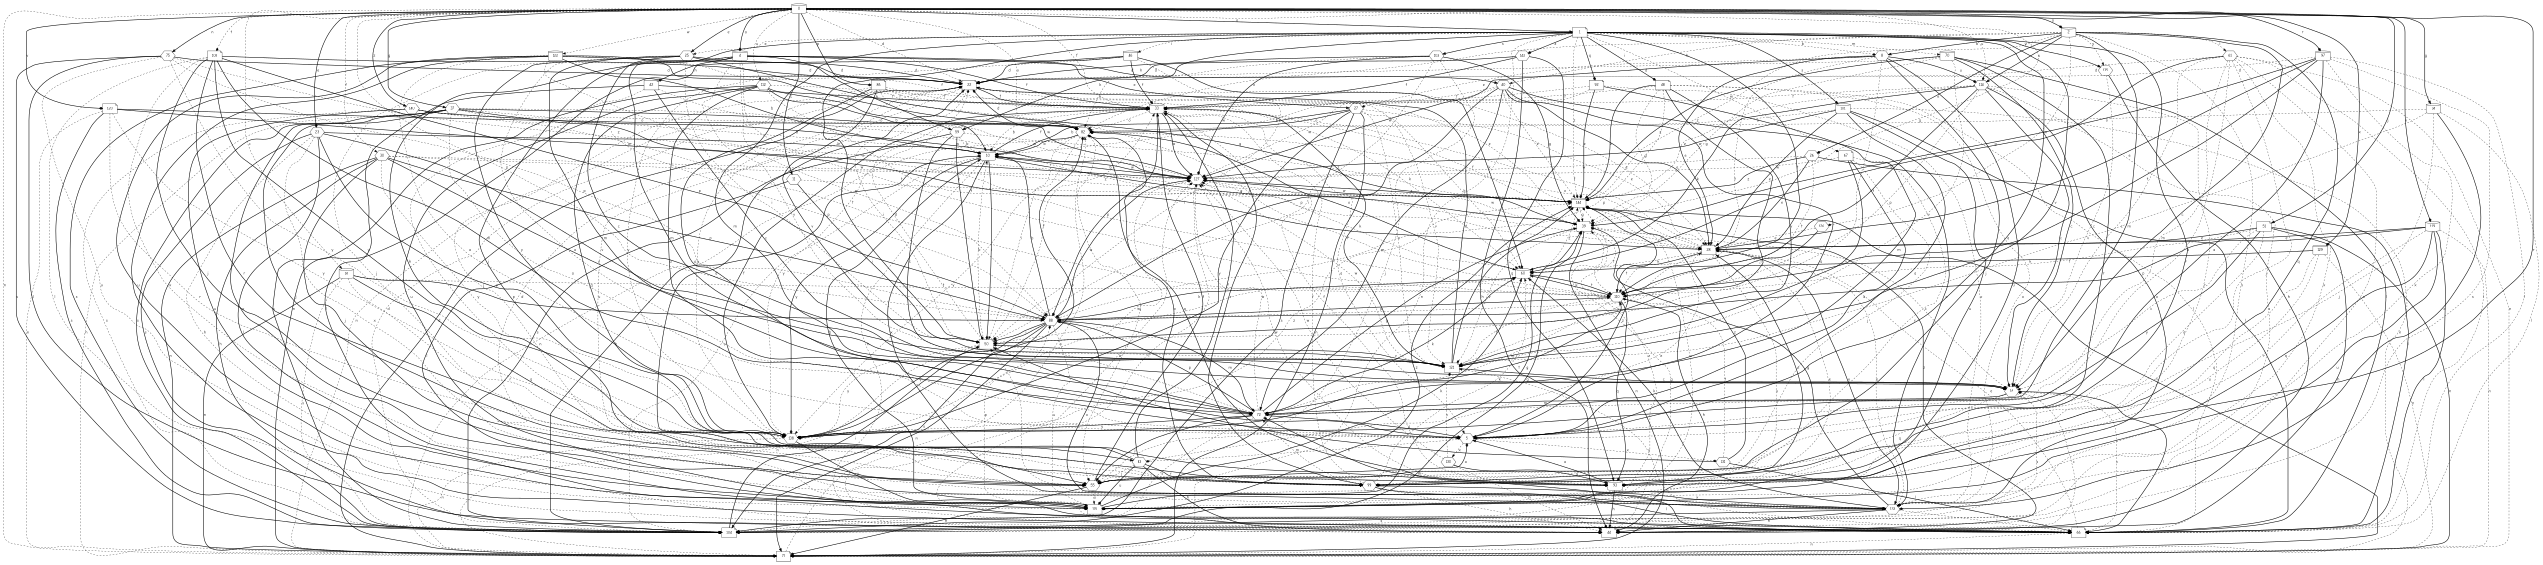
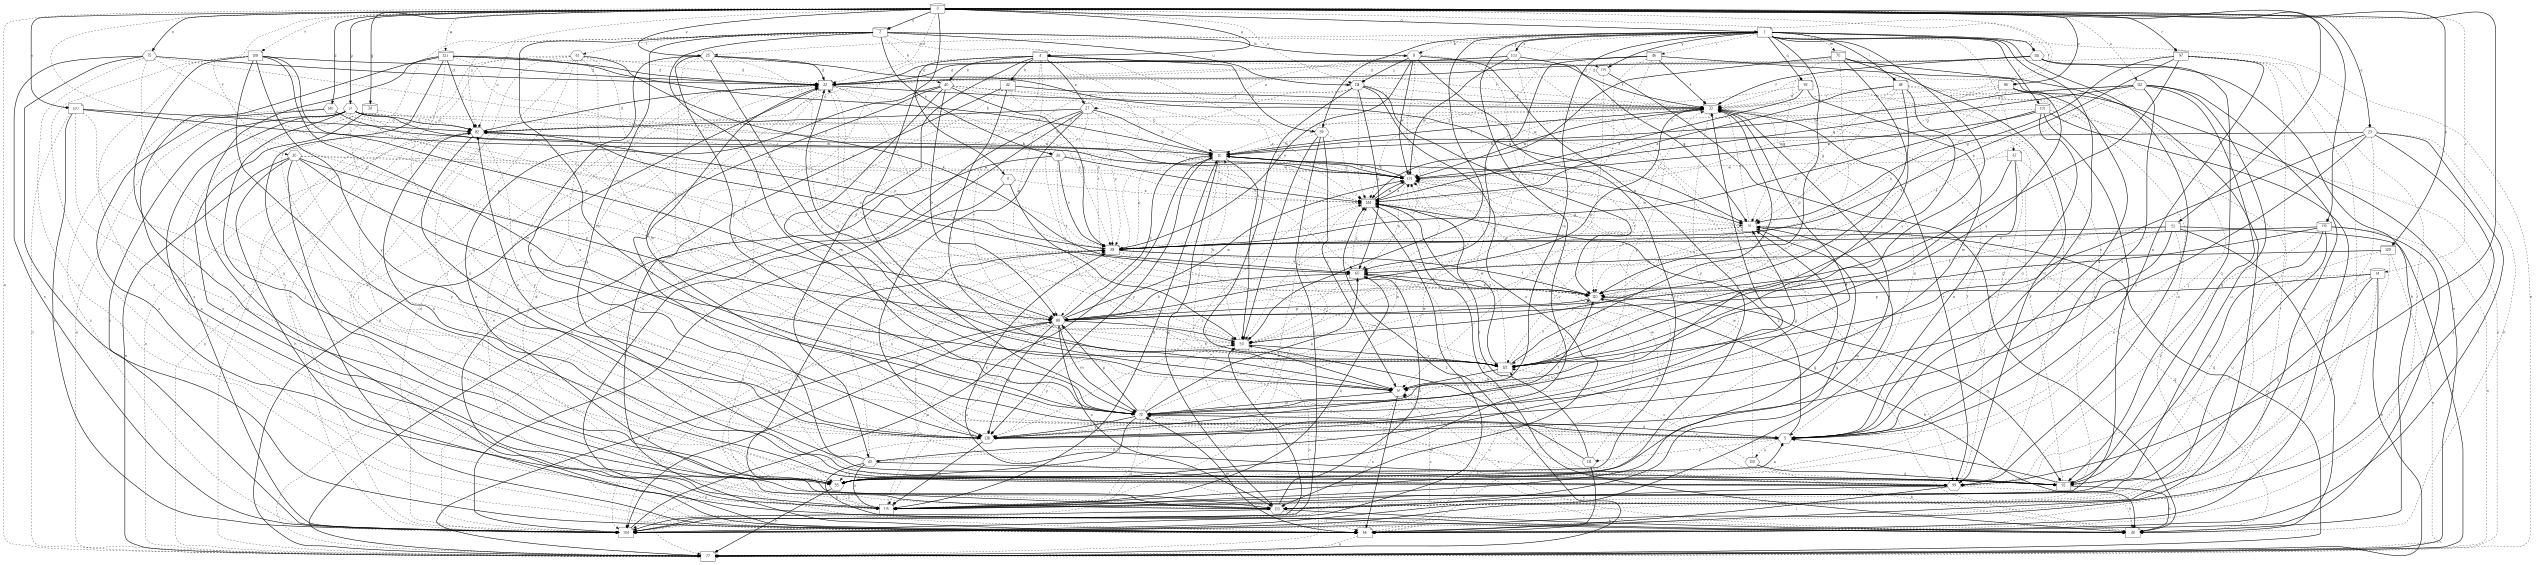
(1822, 226) -> none
